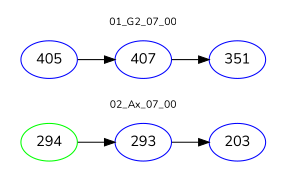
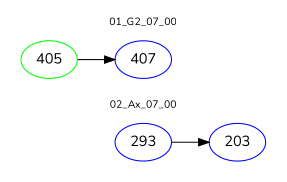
(49, 60) -> (49, 60)
(237, 60) -> none
(49, 142) -> none
